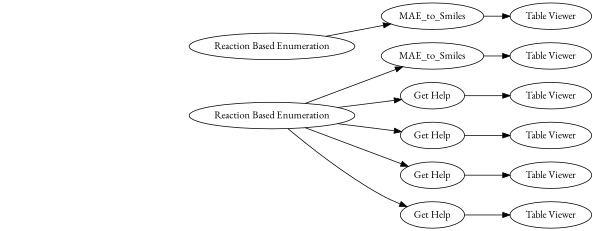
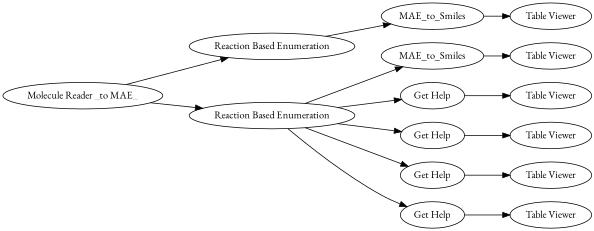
none -> (83, 96)
